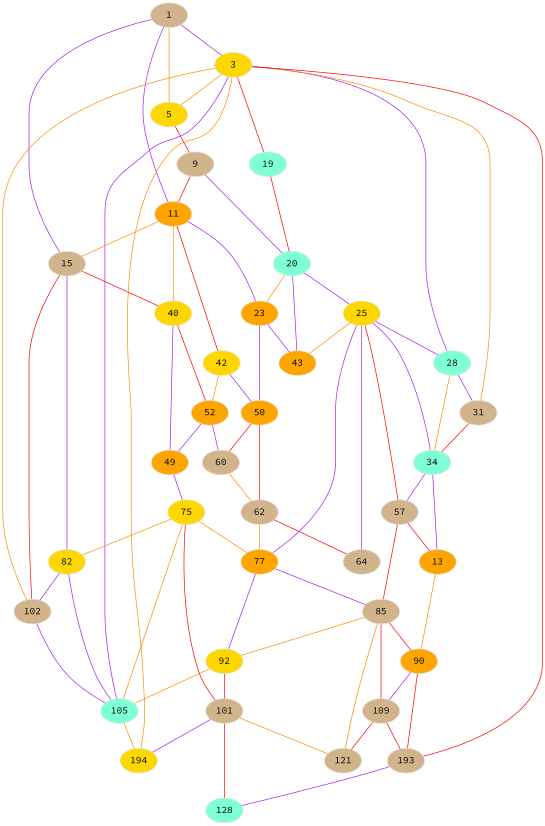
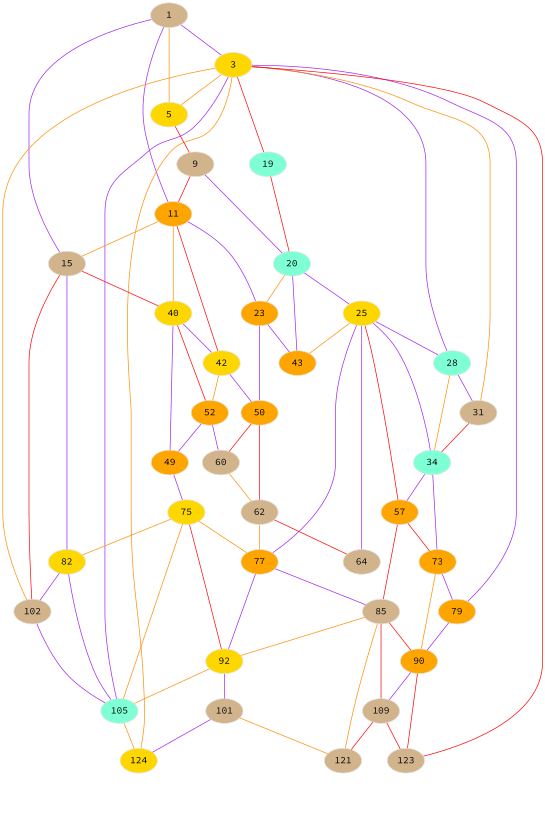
none -> (197, 338)
(400, 512) -> (400, 512)
(438, 562) -> (438, 562)
none -> (457, 612)
(187, 615) -> (206, 587)
(224, 686) -> (224, 686)
(139, 761) -> (139, 761)
(406, 761) -> (406, 761)
(224, 810) -> none
